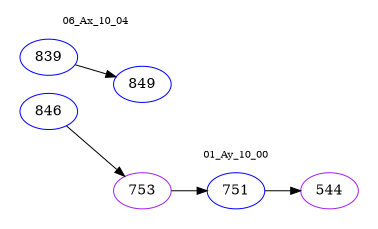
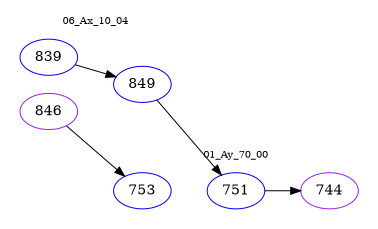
(49, 111) -> (49, 111)
(236, 155) -> (236, 155)
(142, 191) -> (142, 191)
(184, 191) -> (186, 134)
(330, 191) -> (330, 191)
